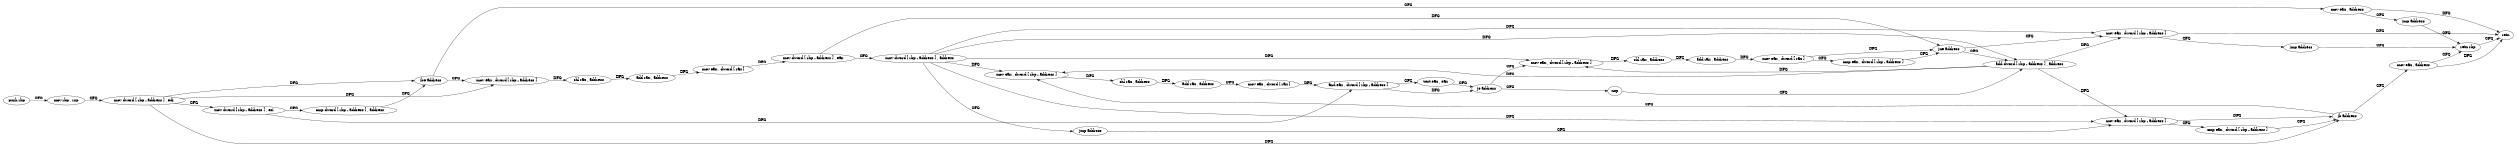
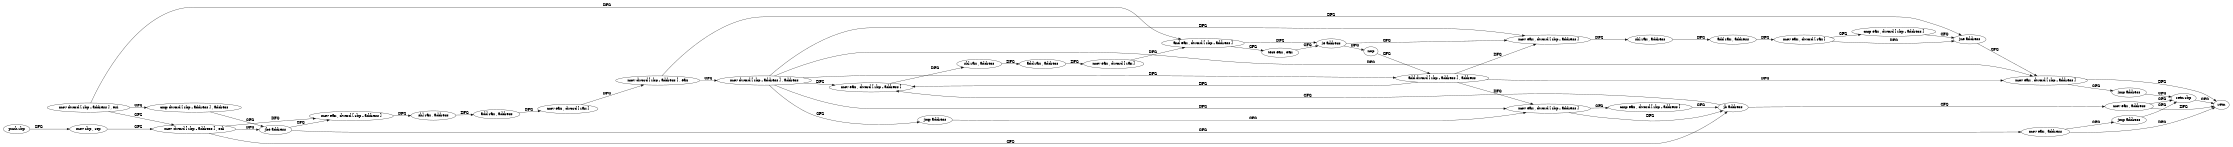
(1984, 56) -> none
(1510, 87) -> (1355, 46)
(193, 105) -> (140, 118)
(1269, 142) -> (1011, 142)
